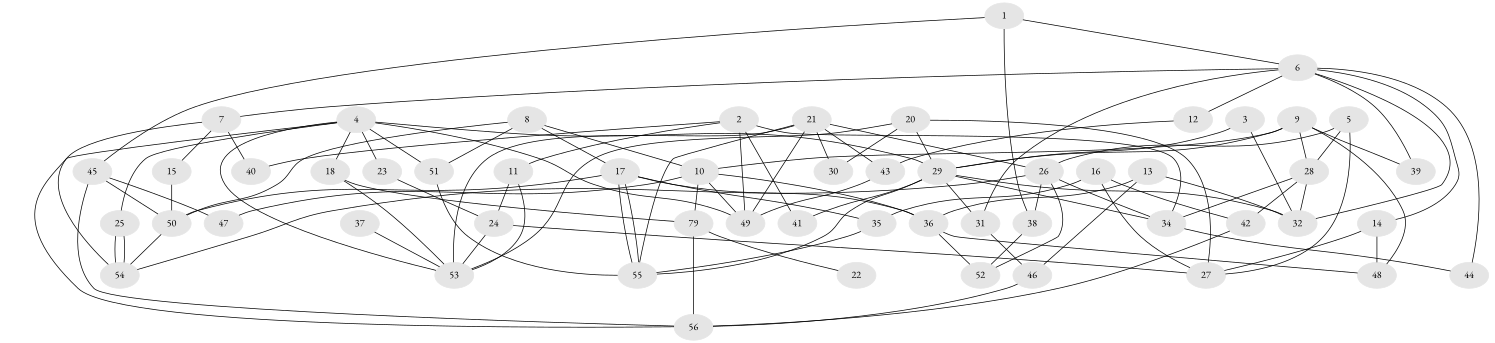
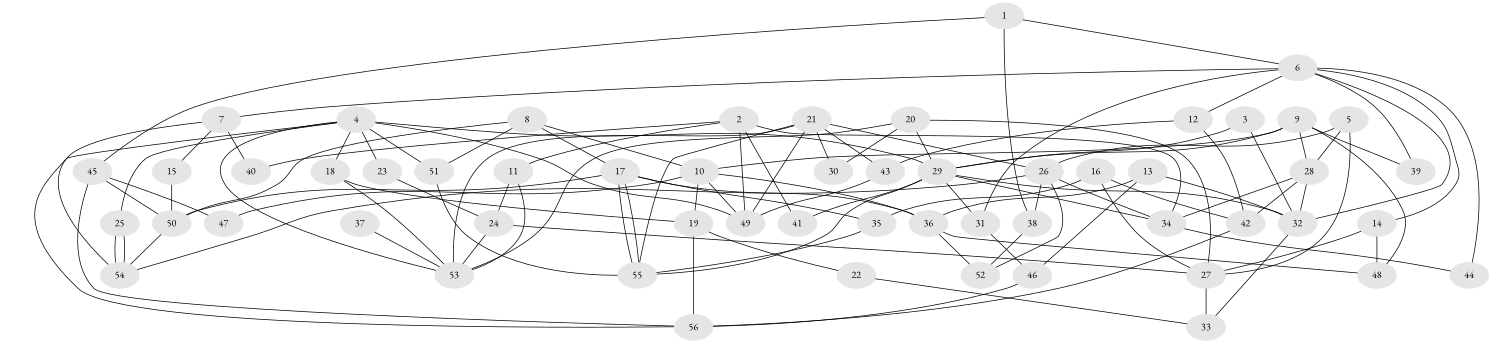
none -> (1229, 168)
(694, 223) -> (694, 223)
none -> (1206, 327)
